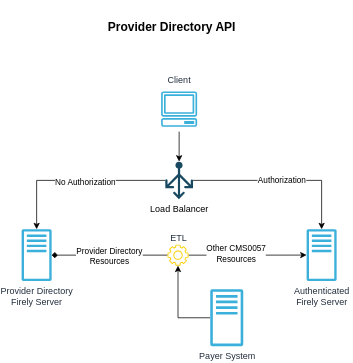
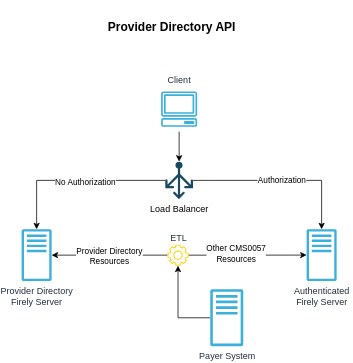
(58, 255) -> (58, 255)
